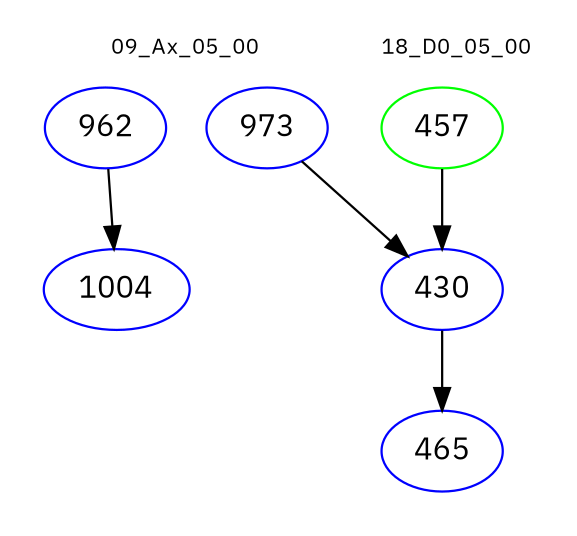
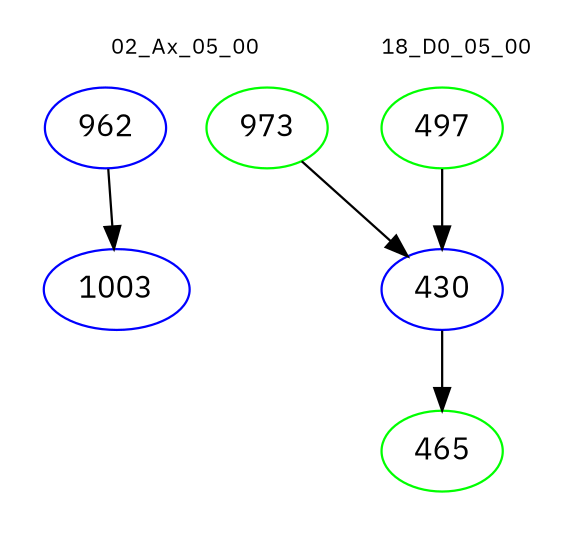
(186, 48) -> (186, 48)
(267, 128) -> (267, 128)
(442, 128) -> (442, 128)
(117, 290) -> (117, 290)
(442, 451) -> (442, 451)
